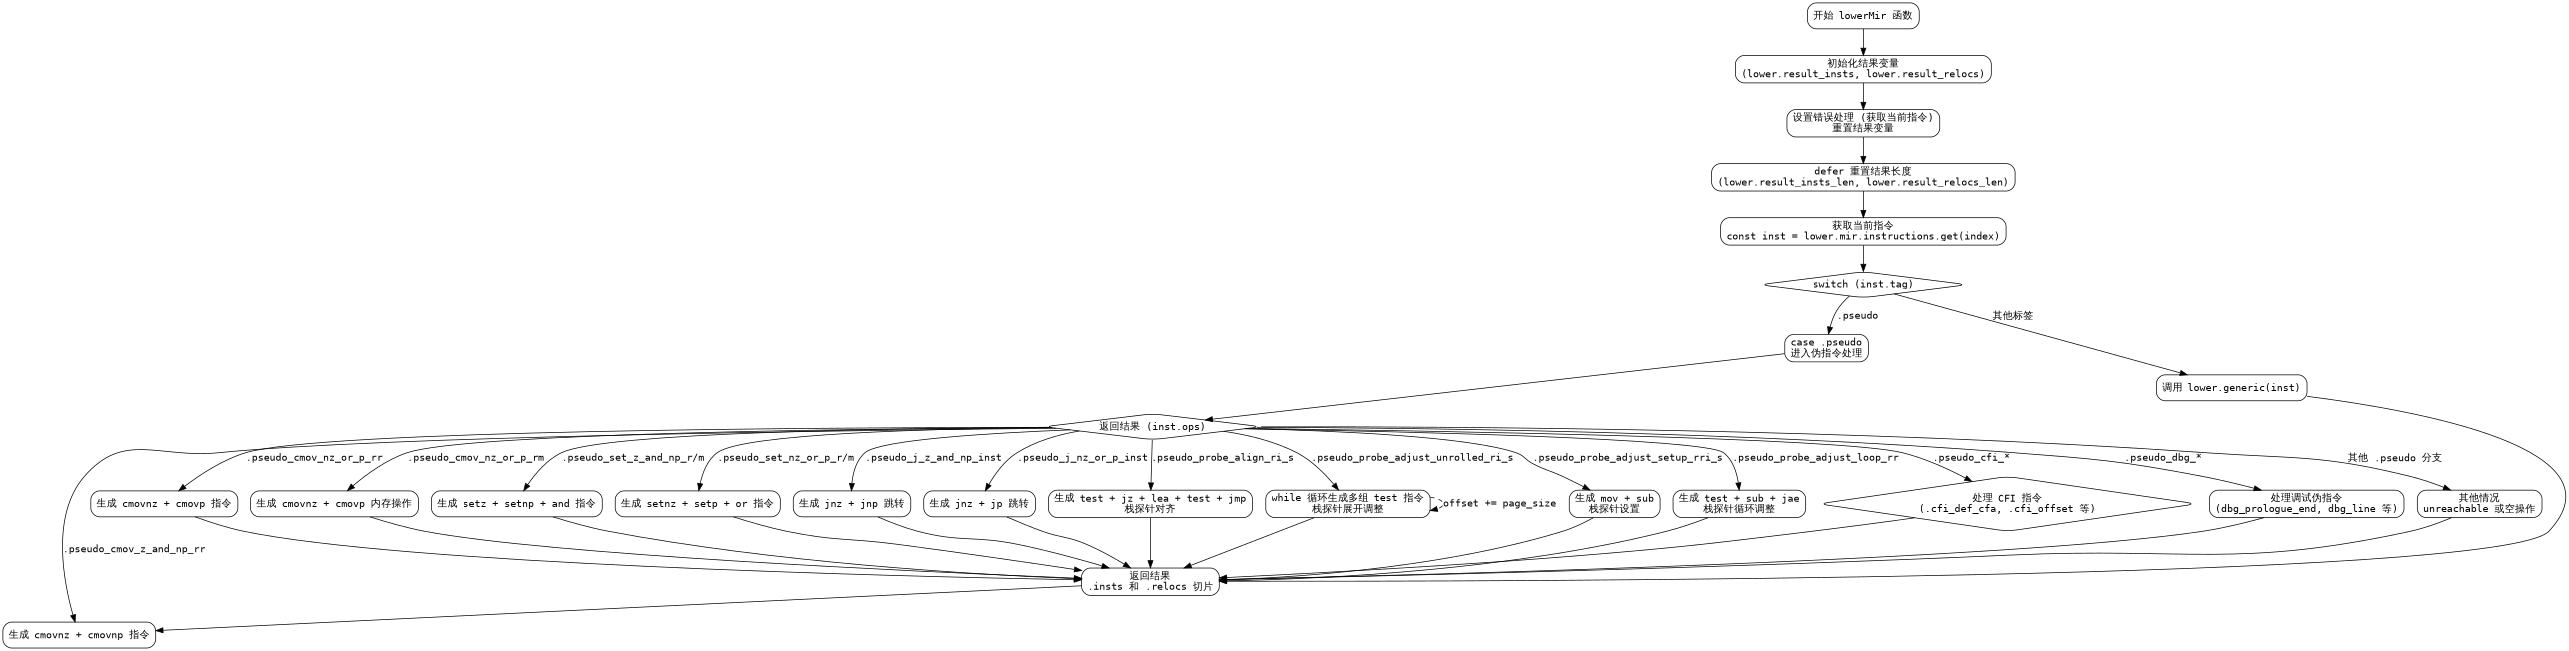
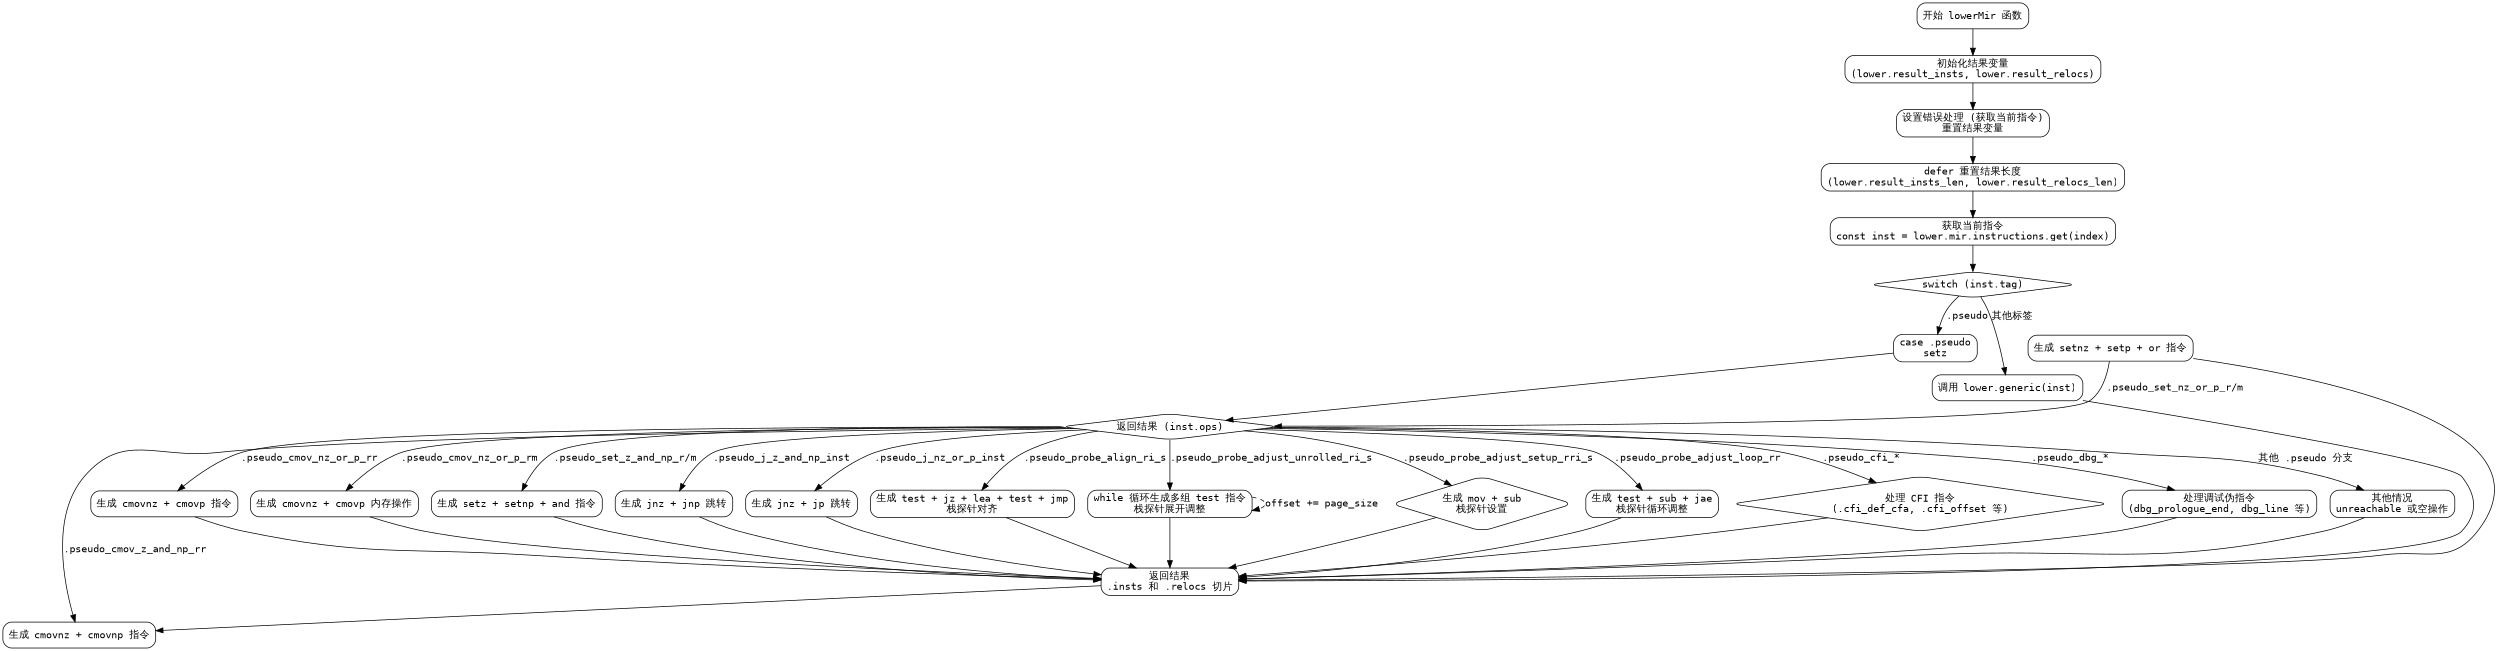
(1827, 348) -> (1935, 348)
(809, 436) -> (1709, 423)
(1615, 504) -> (1482, 504)
